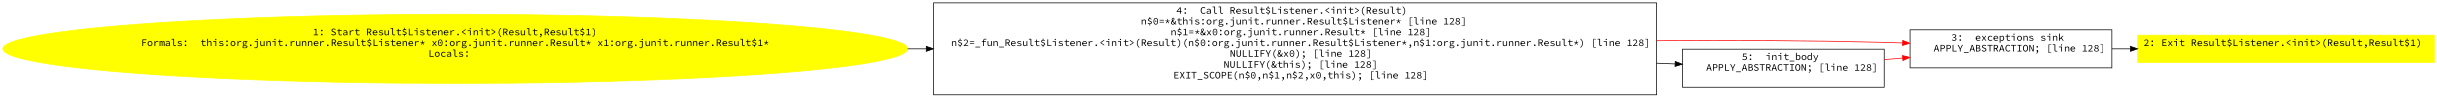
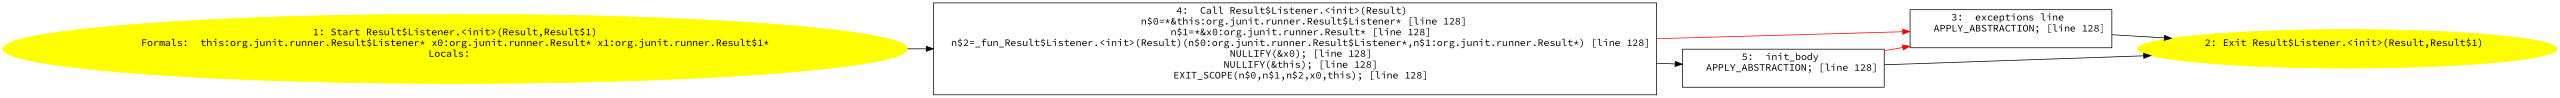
(2011, 49) -> (2011, 29)
(2286, 49) -> (2347, 49)
none -> (2014, 60)
